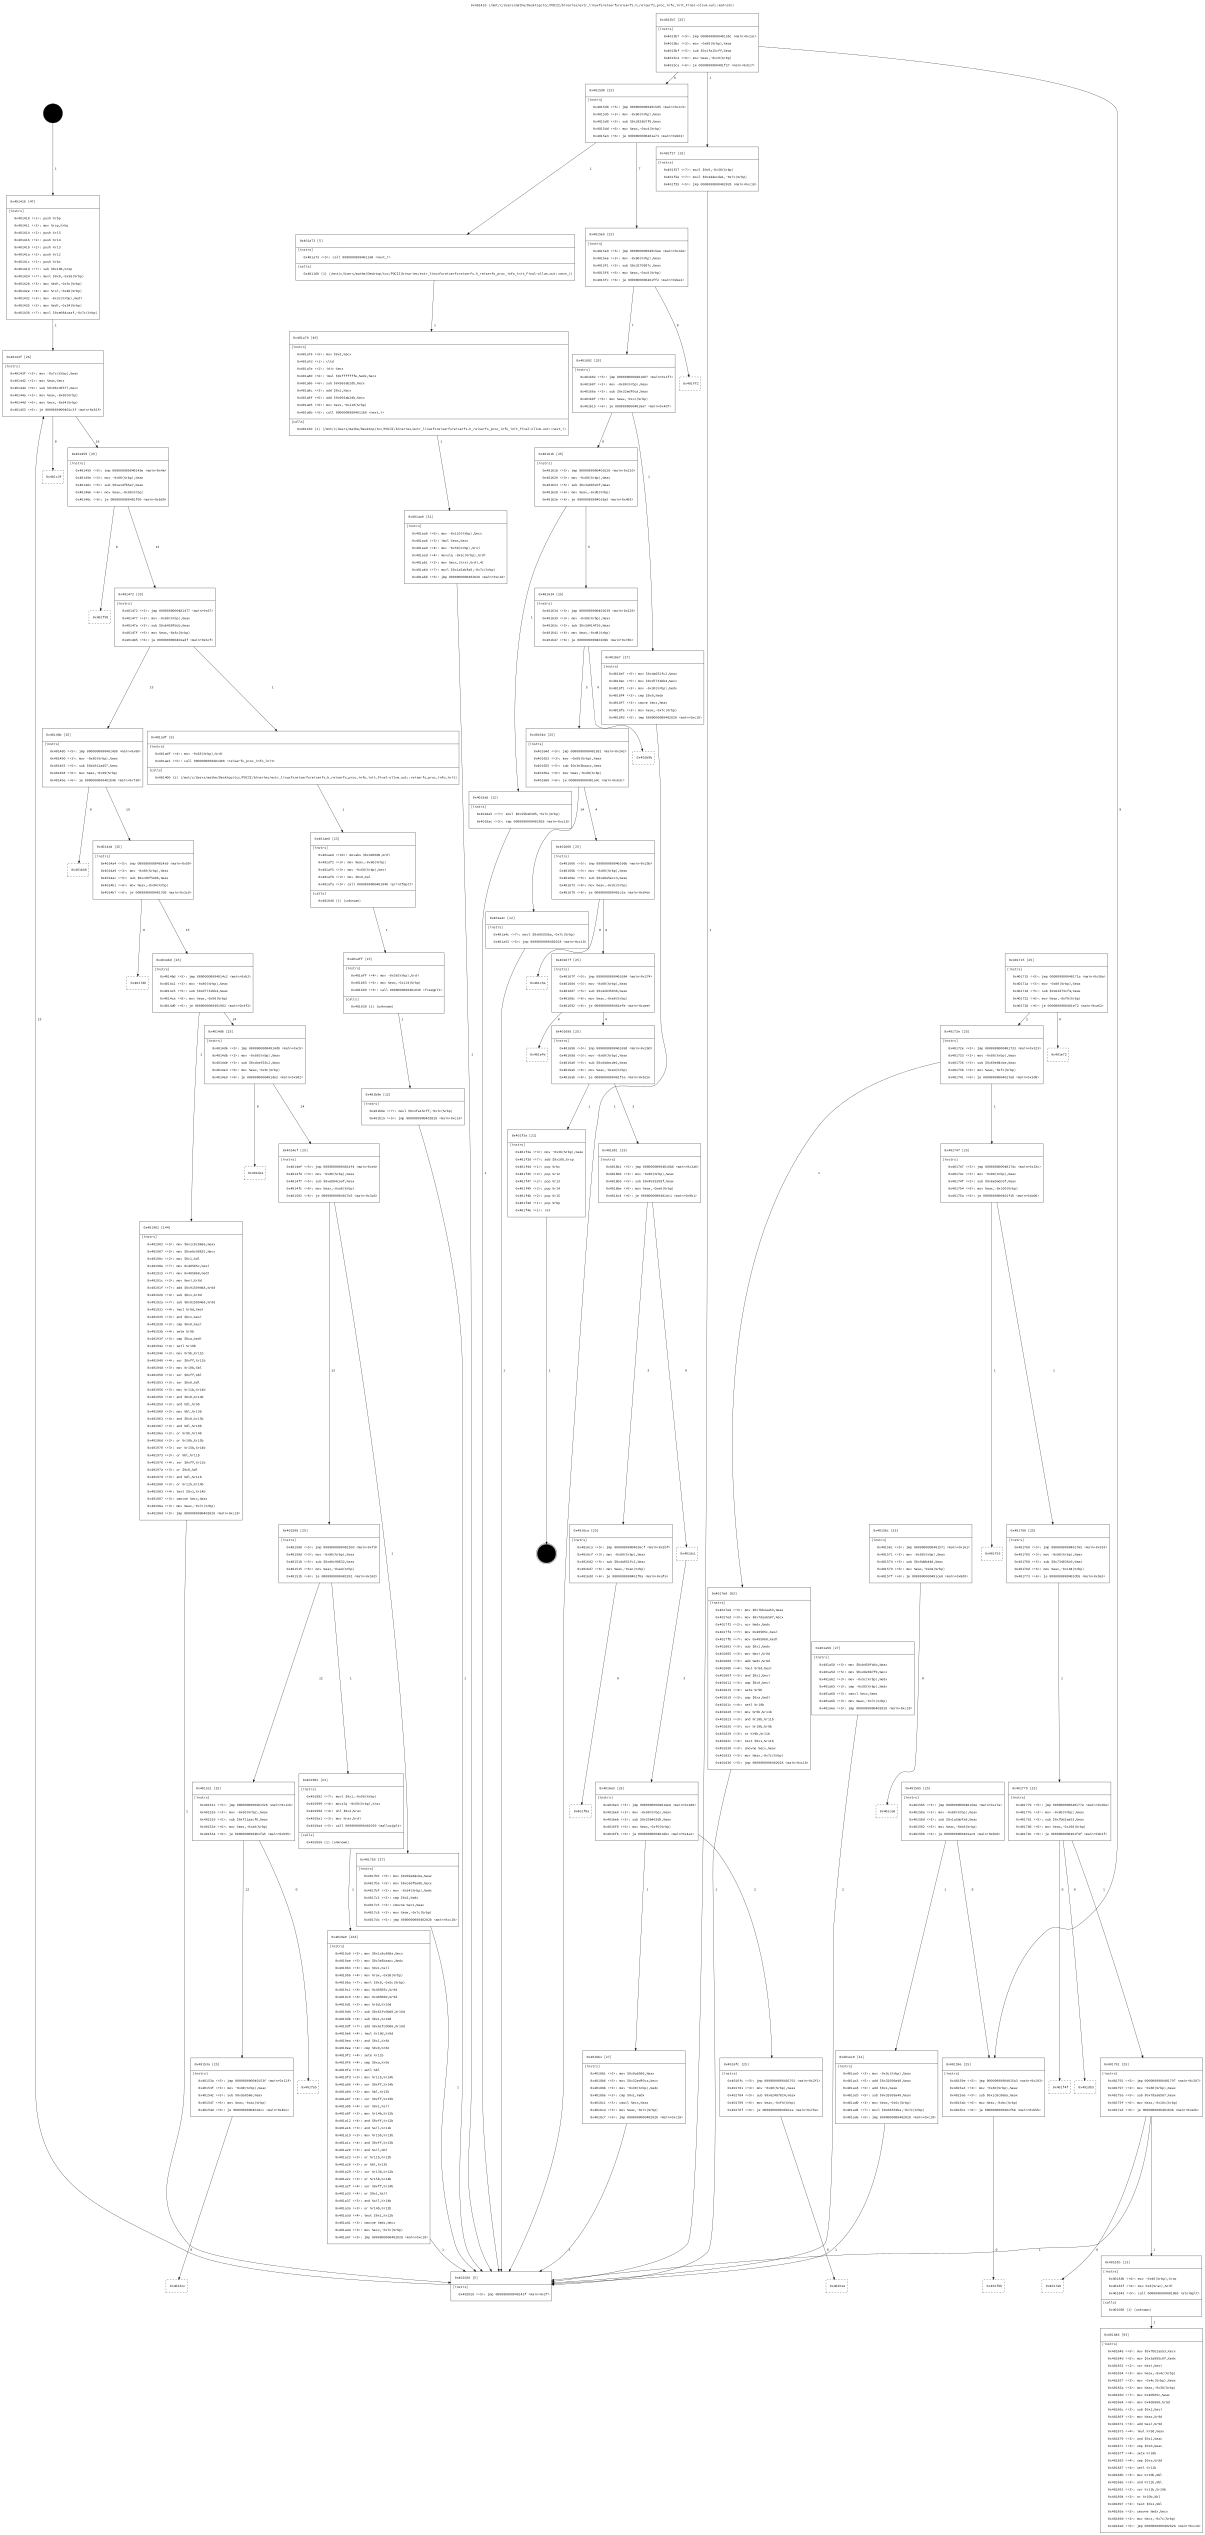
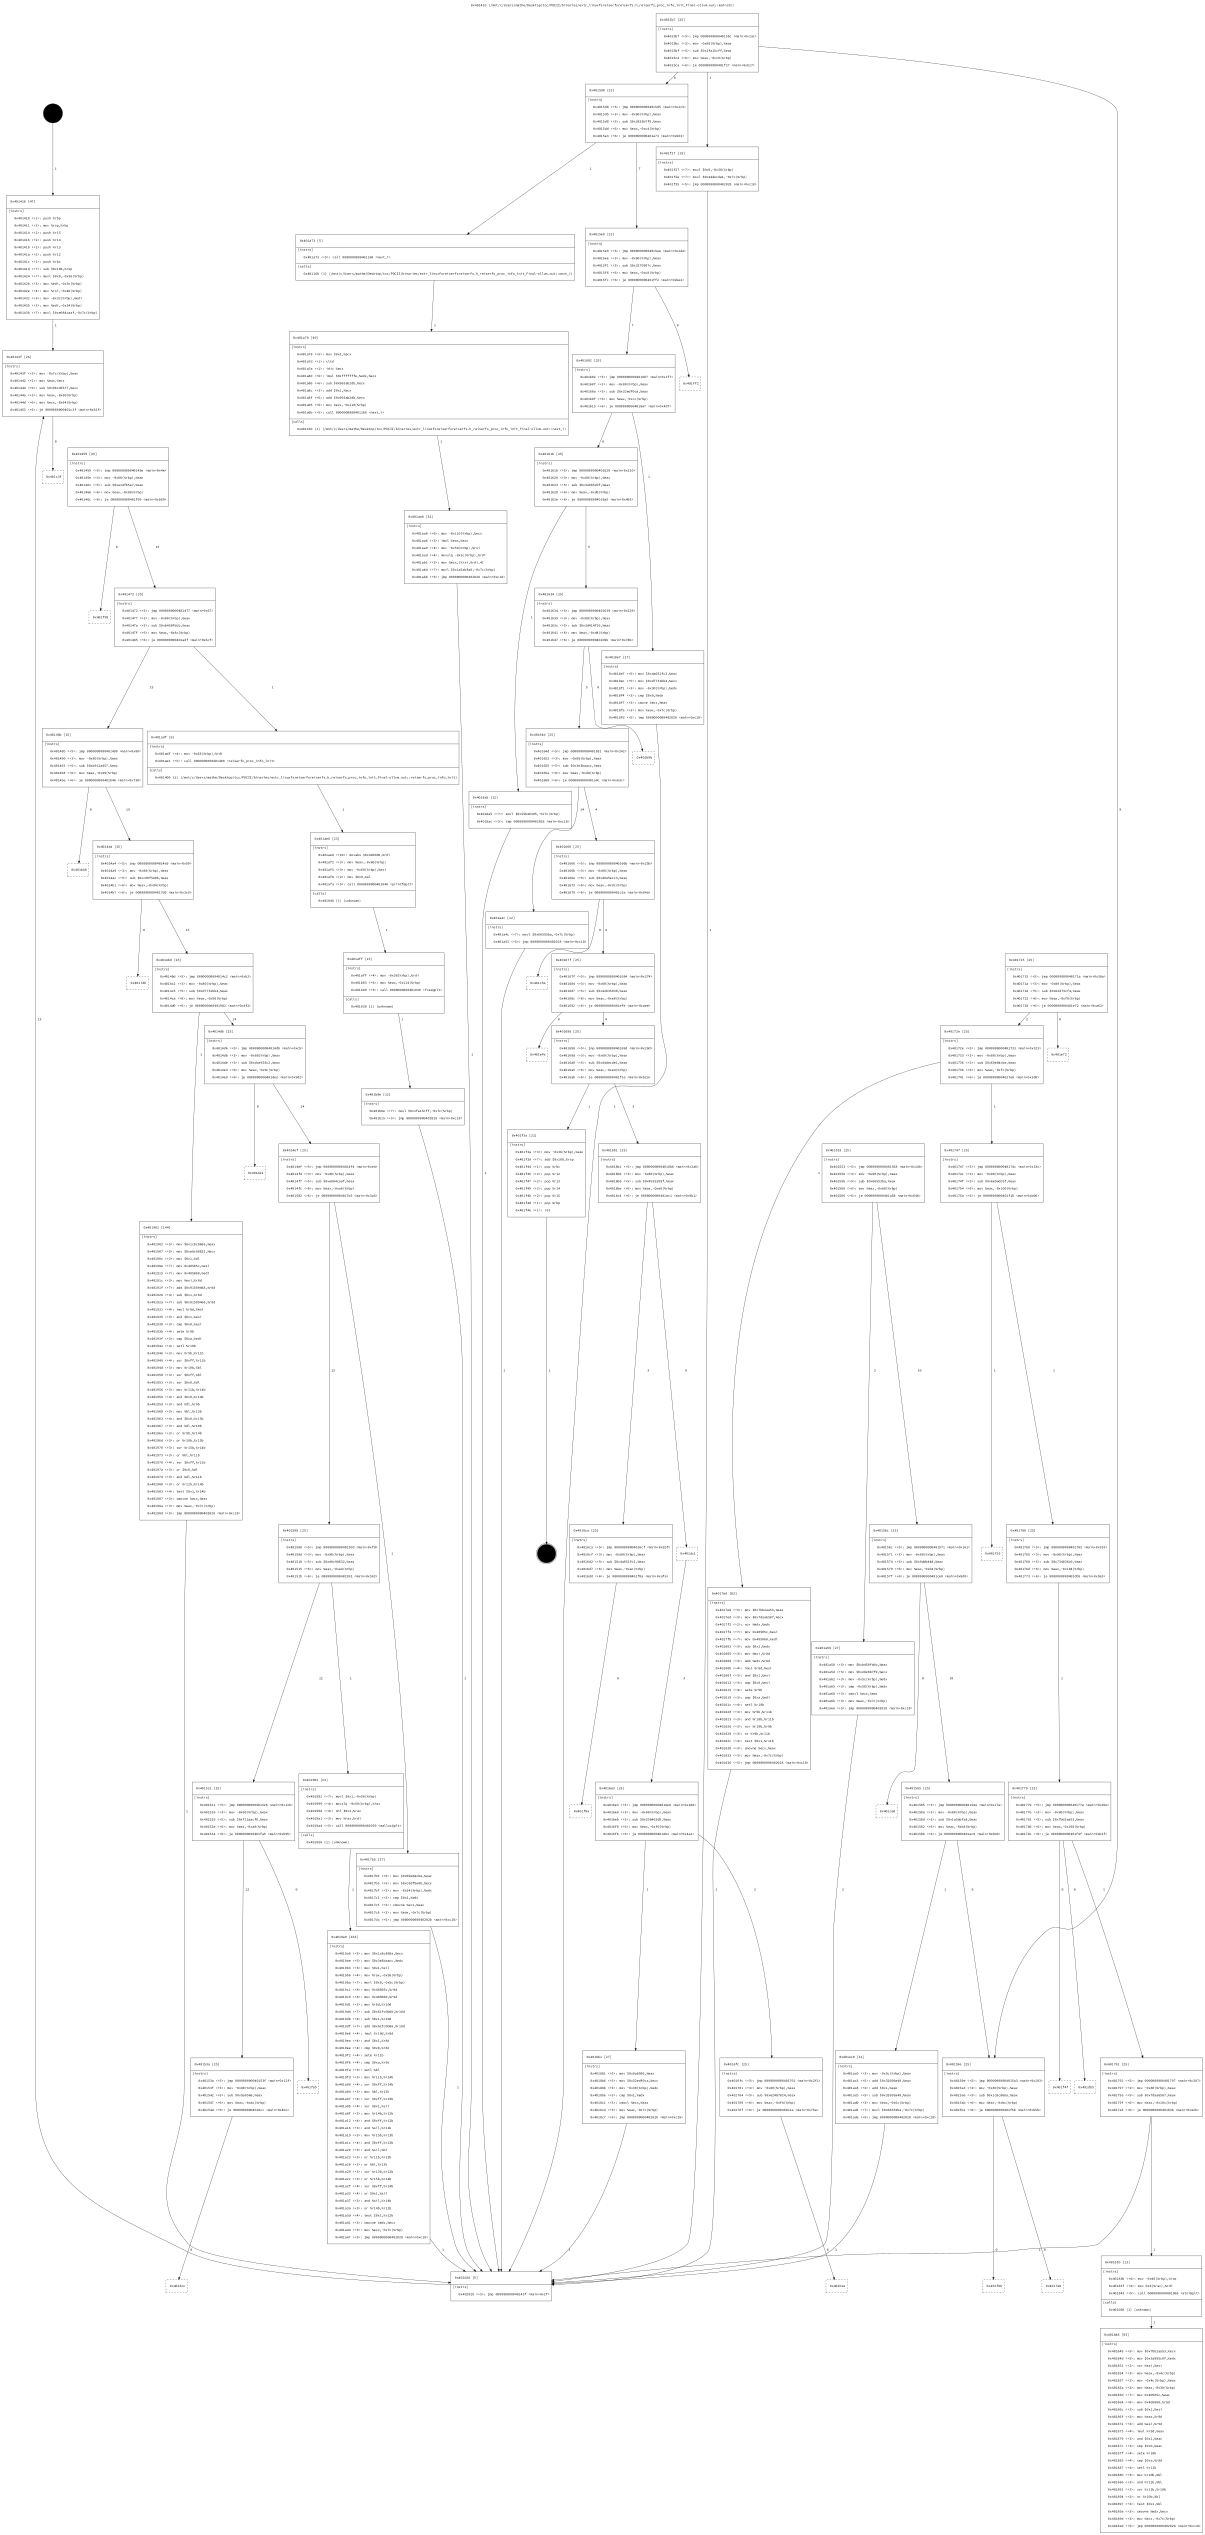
(86, 431) -> none
none -> (873, 1173)
none -> (937, 1681)
(1119, 2205) -> (1026, 2197)
